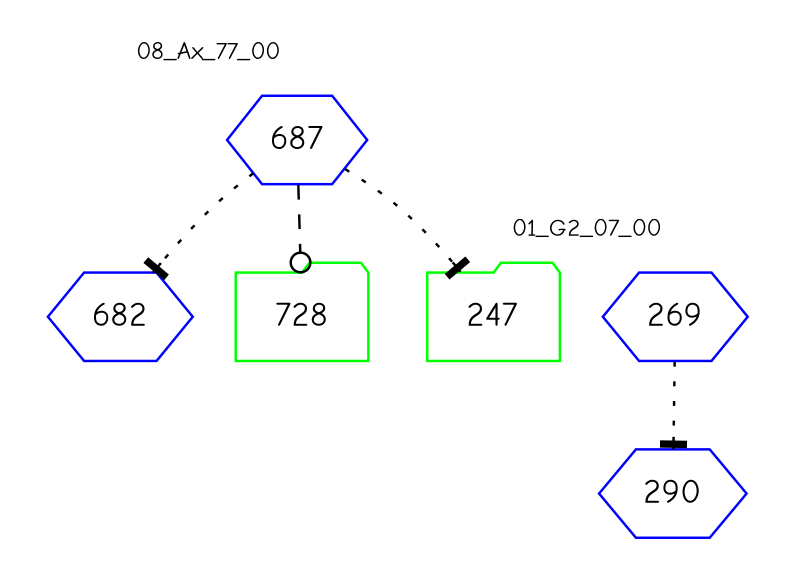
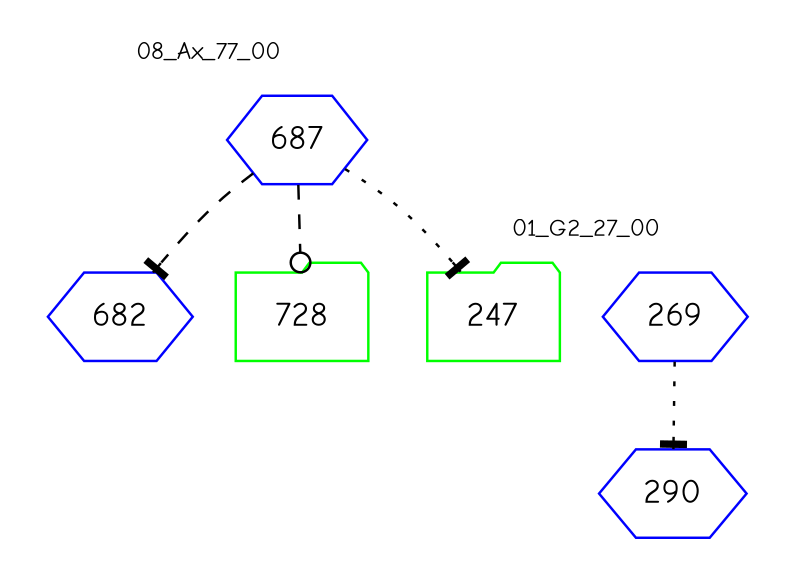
(205, 215) -> (205, 215)
(587, 230) -> (587, 230)
